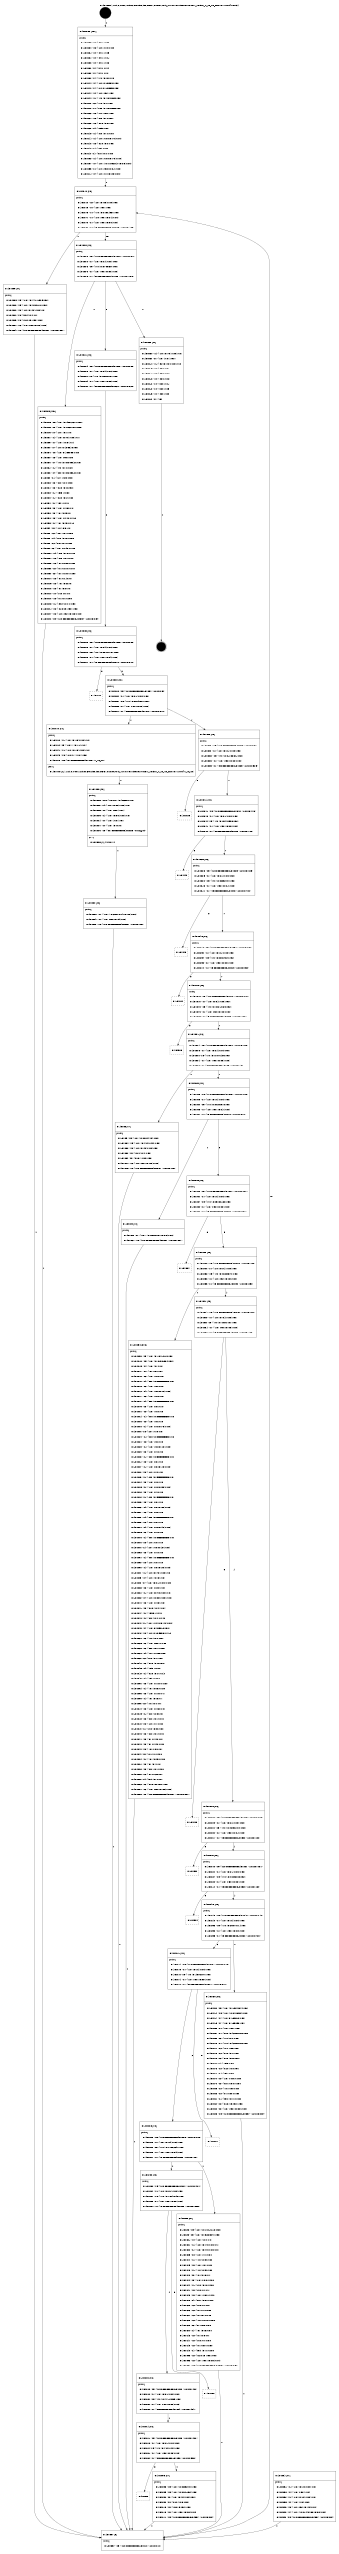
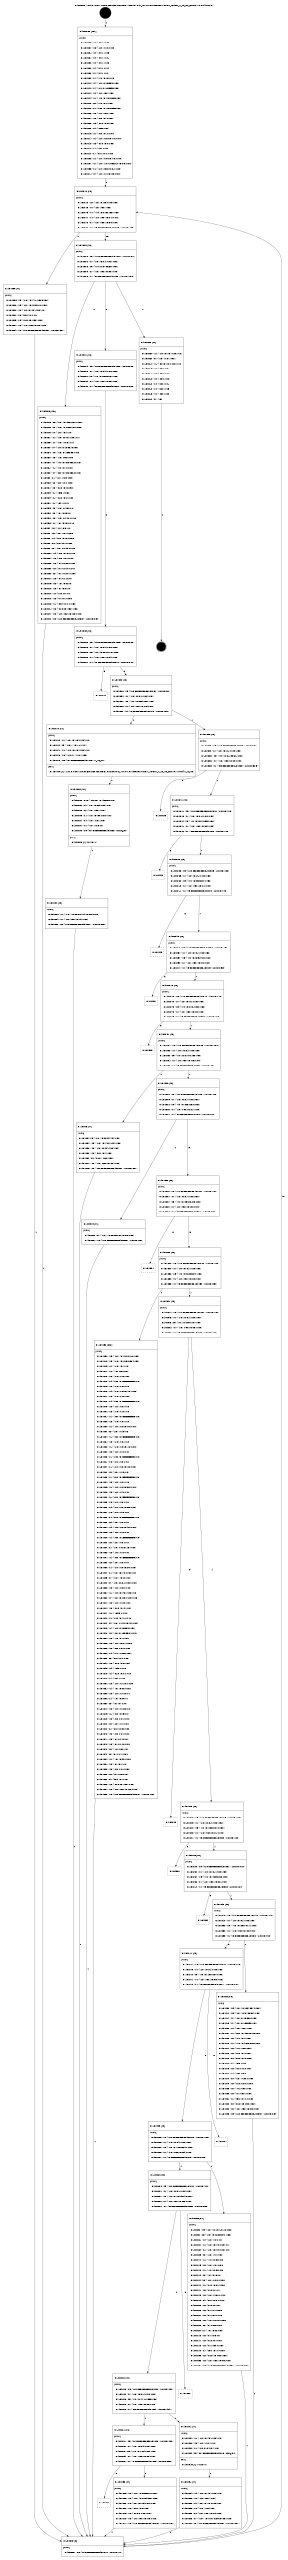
none -> (208, 2446)
